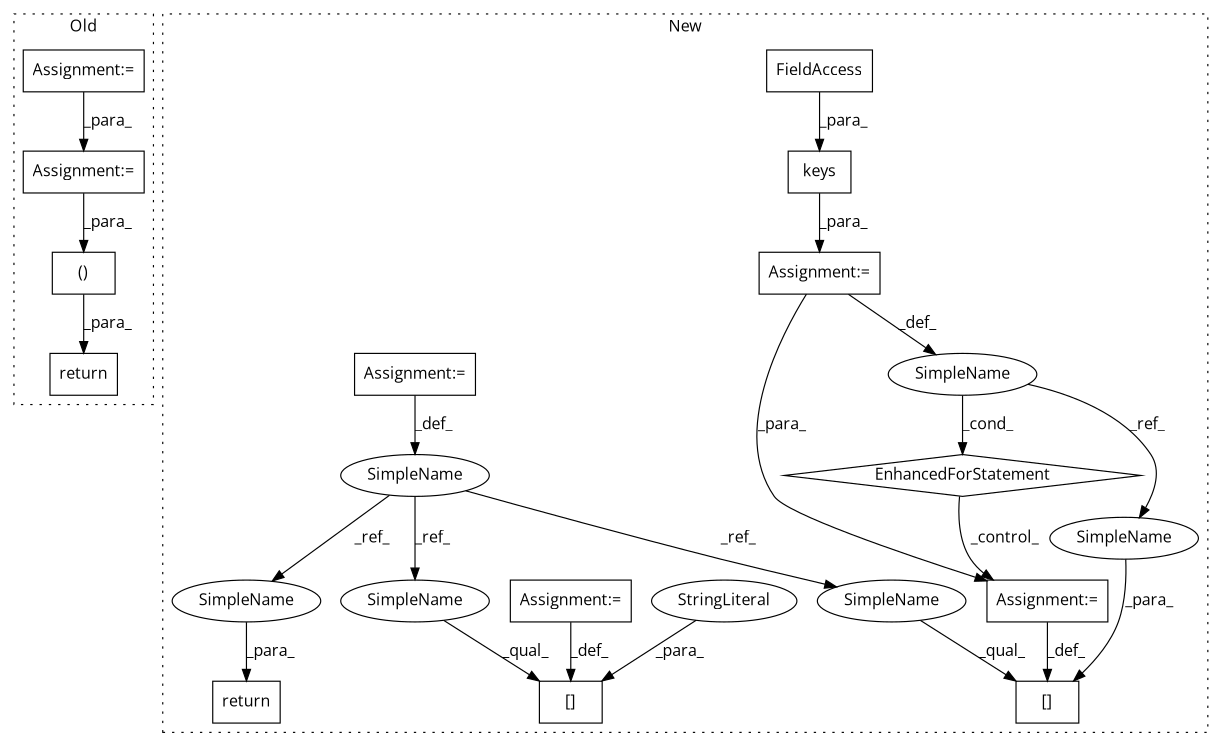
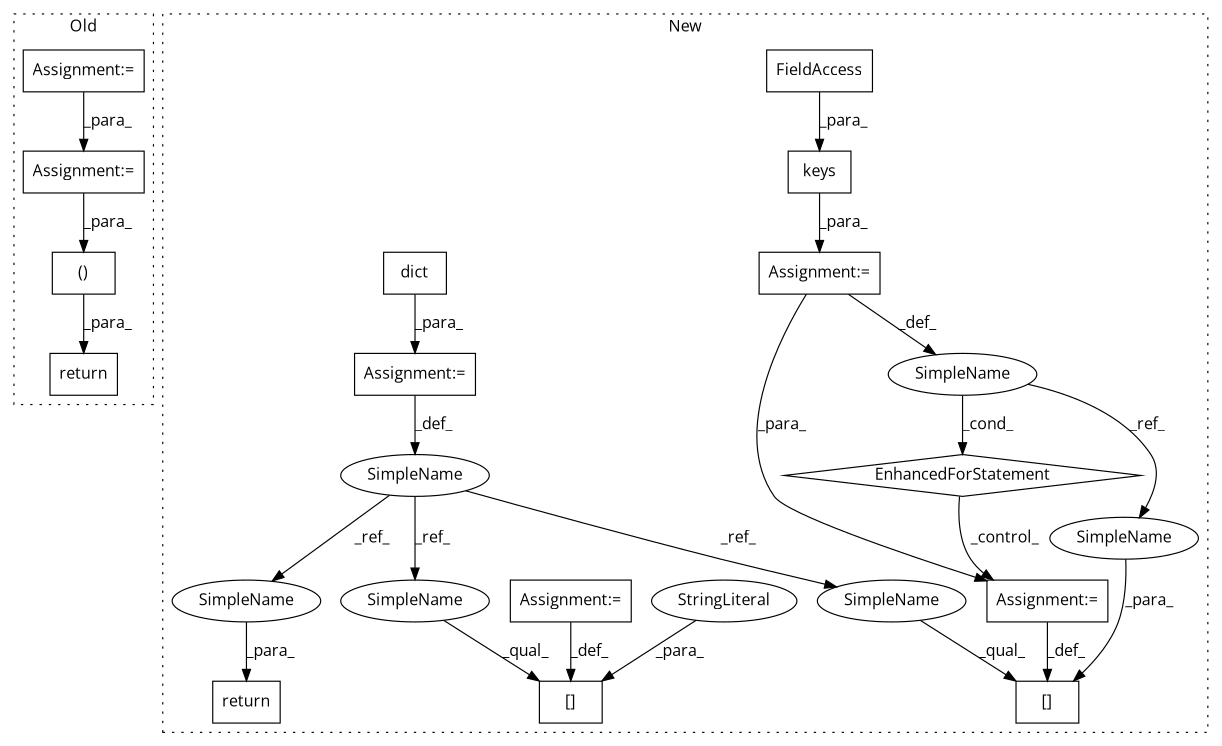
none -> (415, 273)
